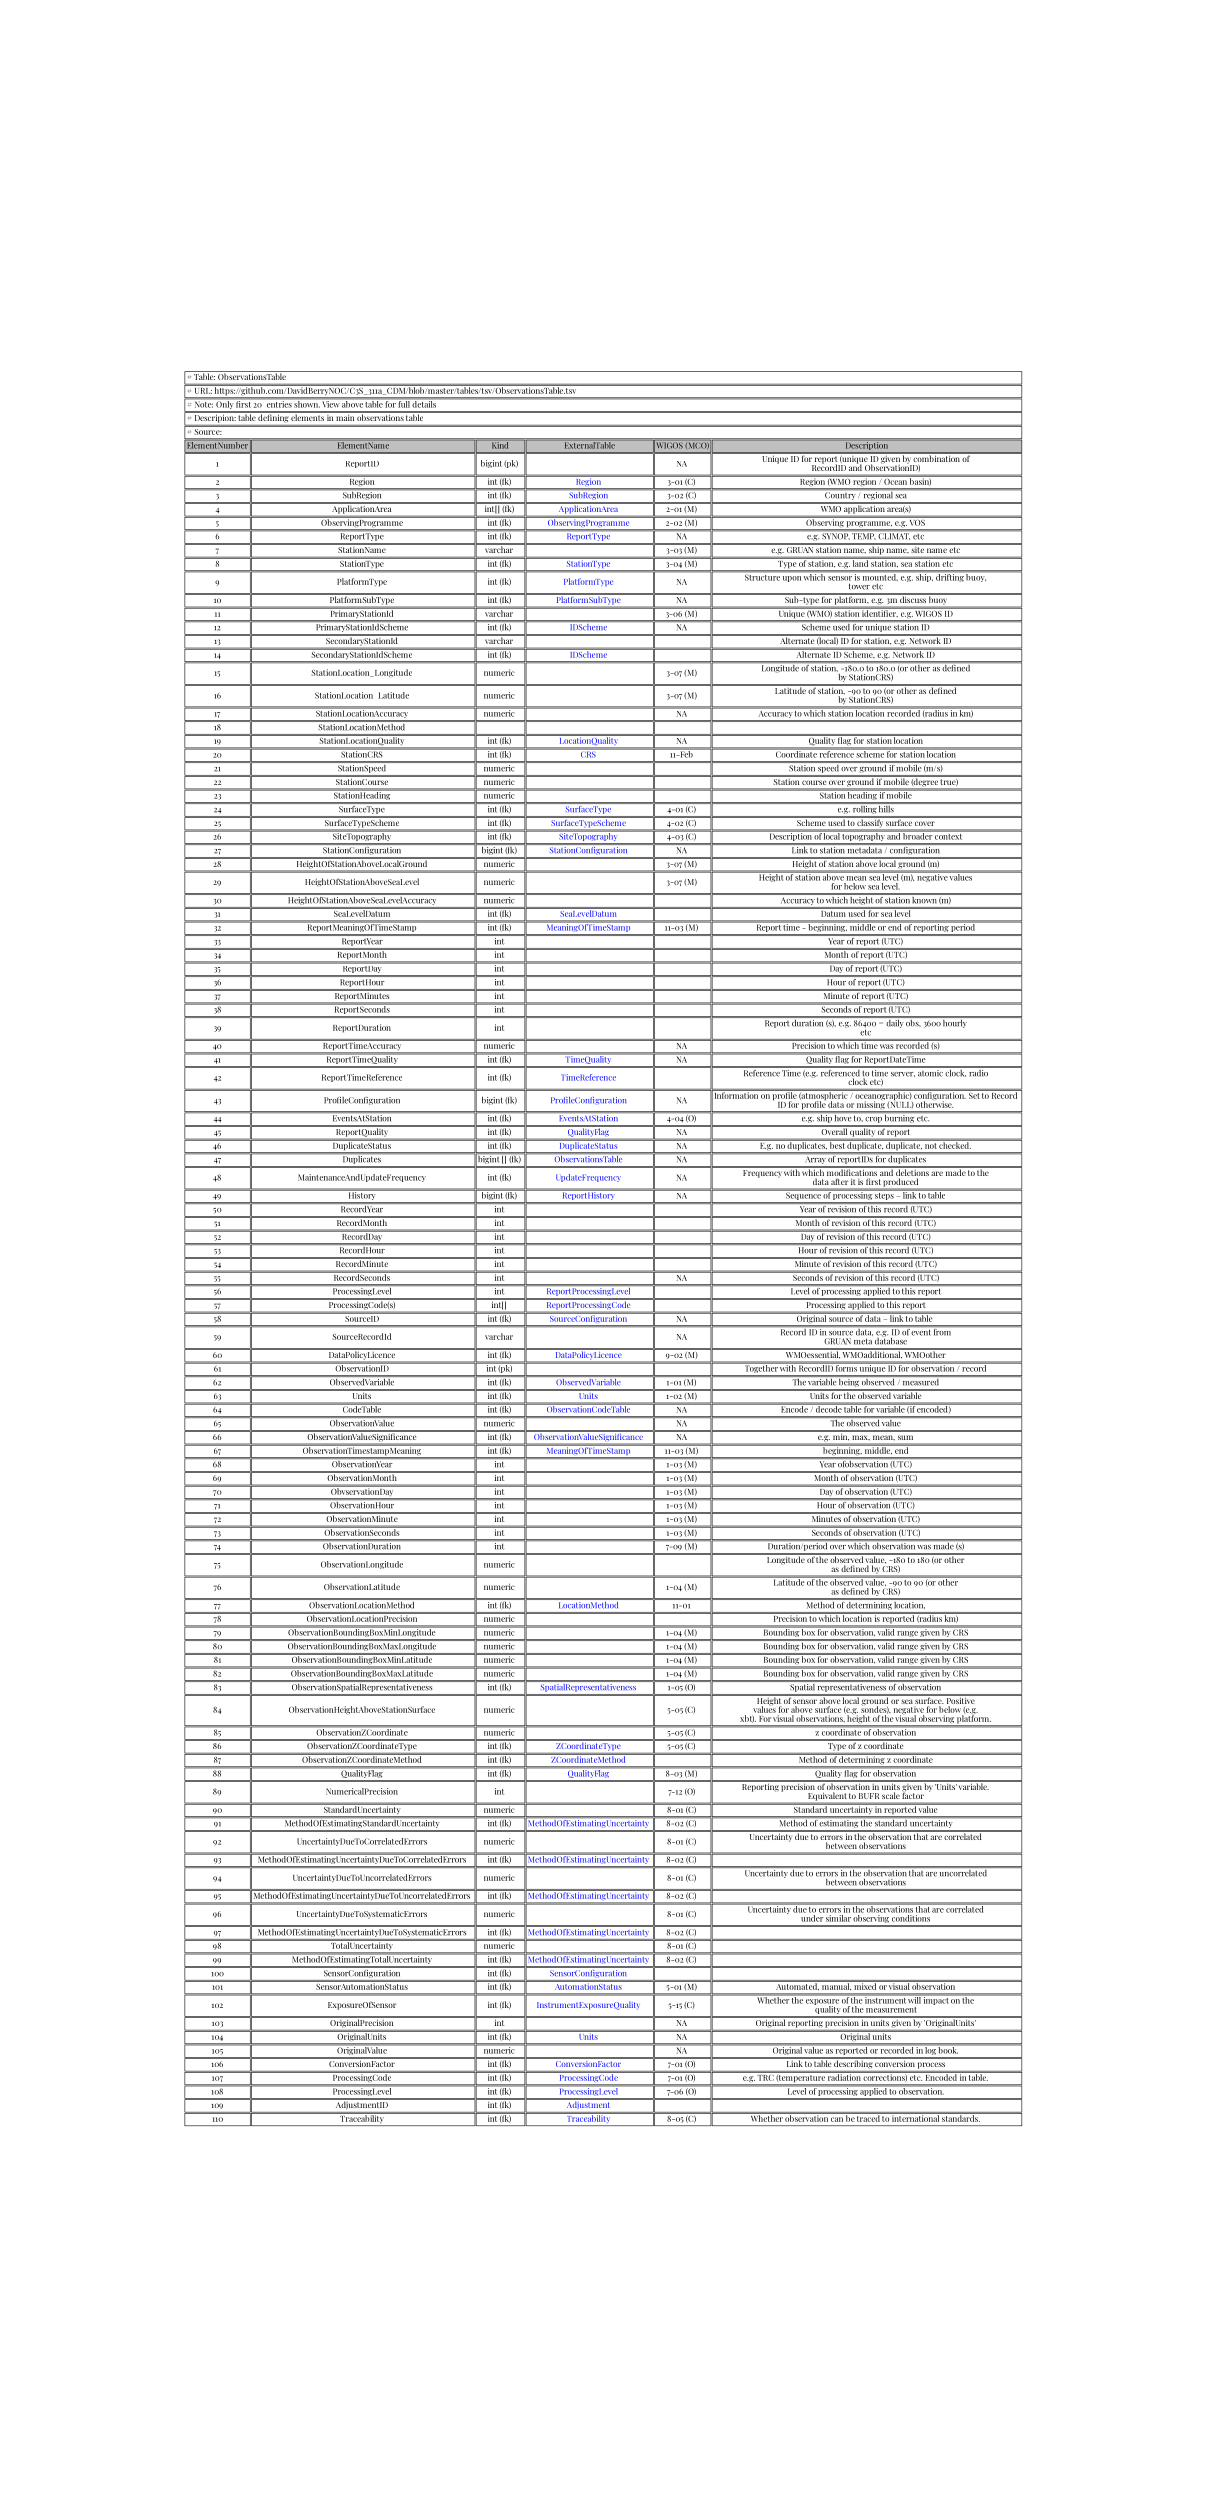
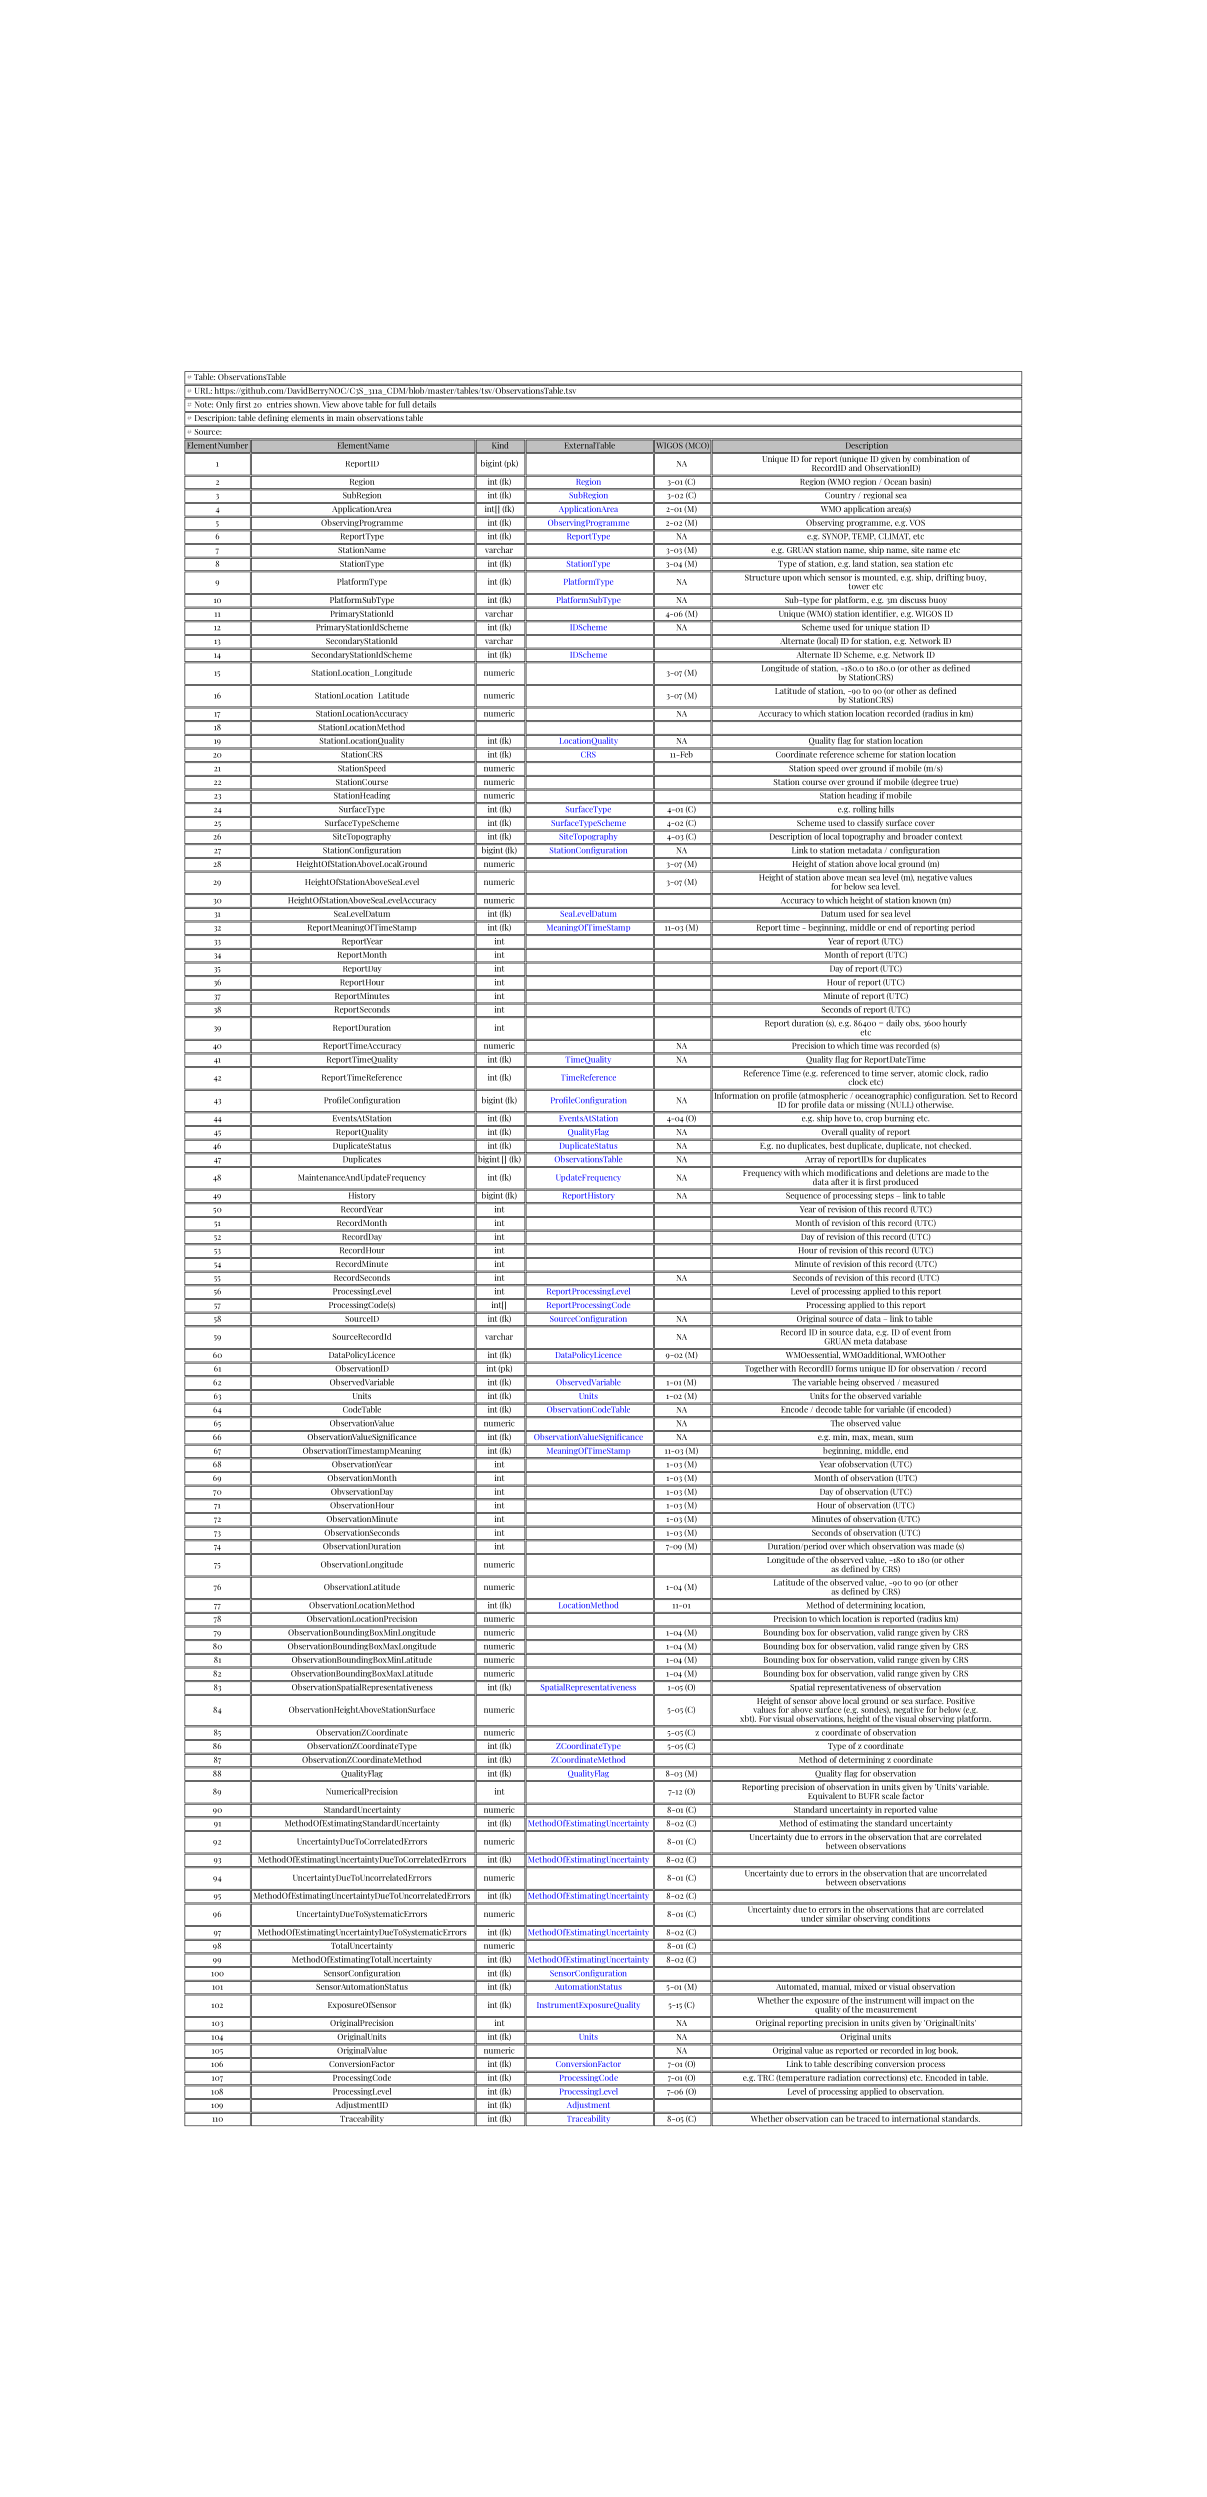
(683, 614) -> (683, 614)
